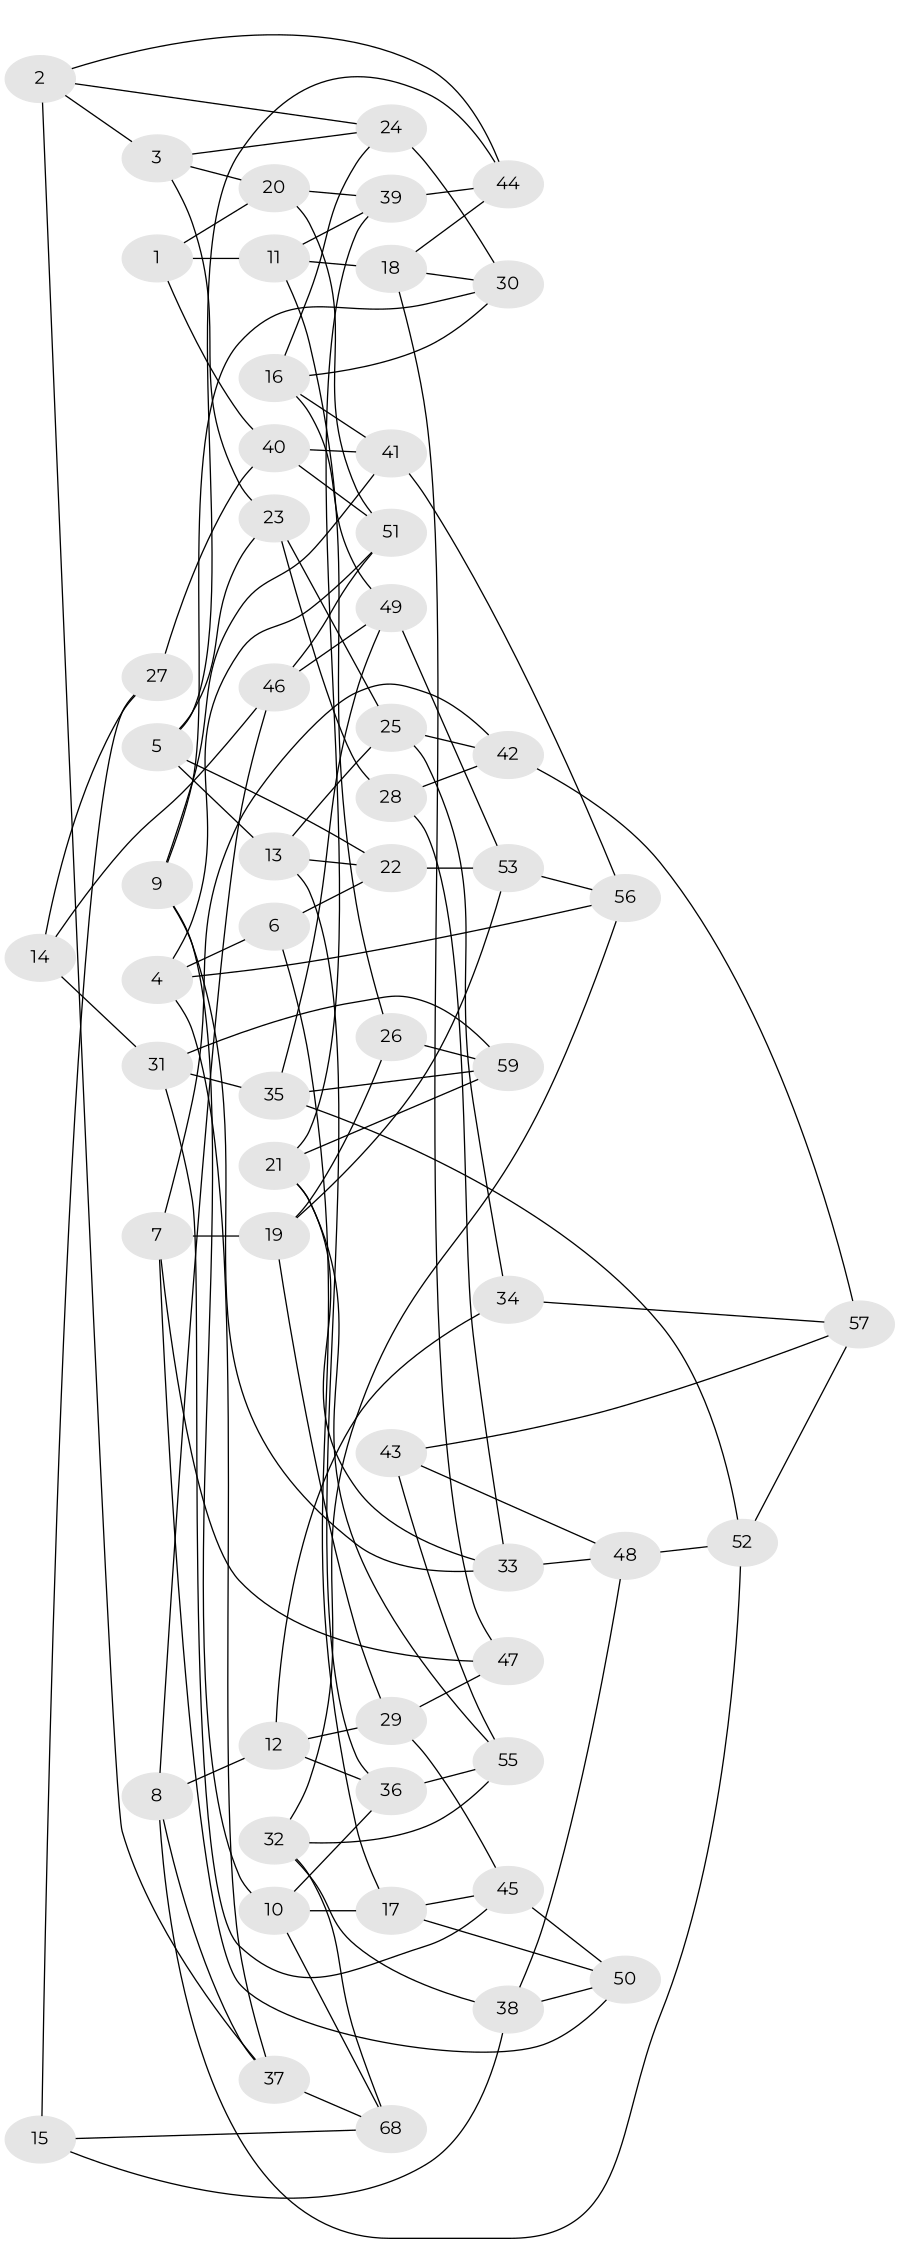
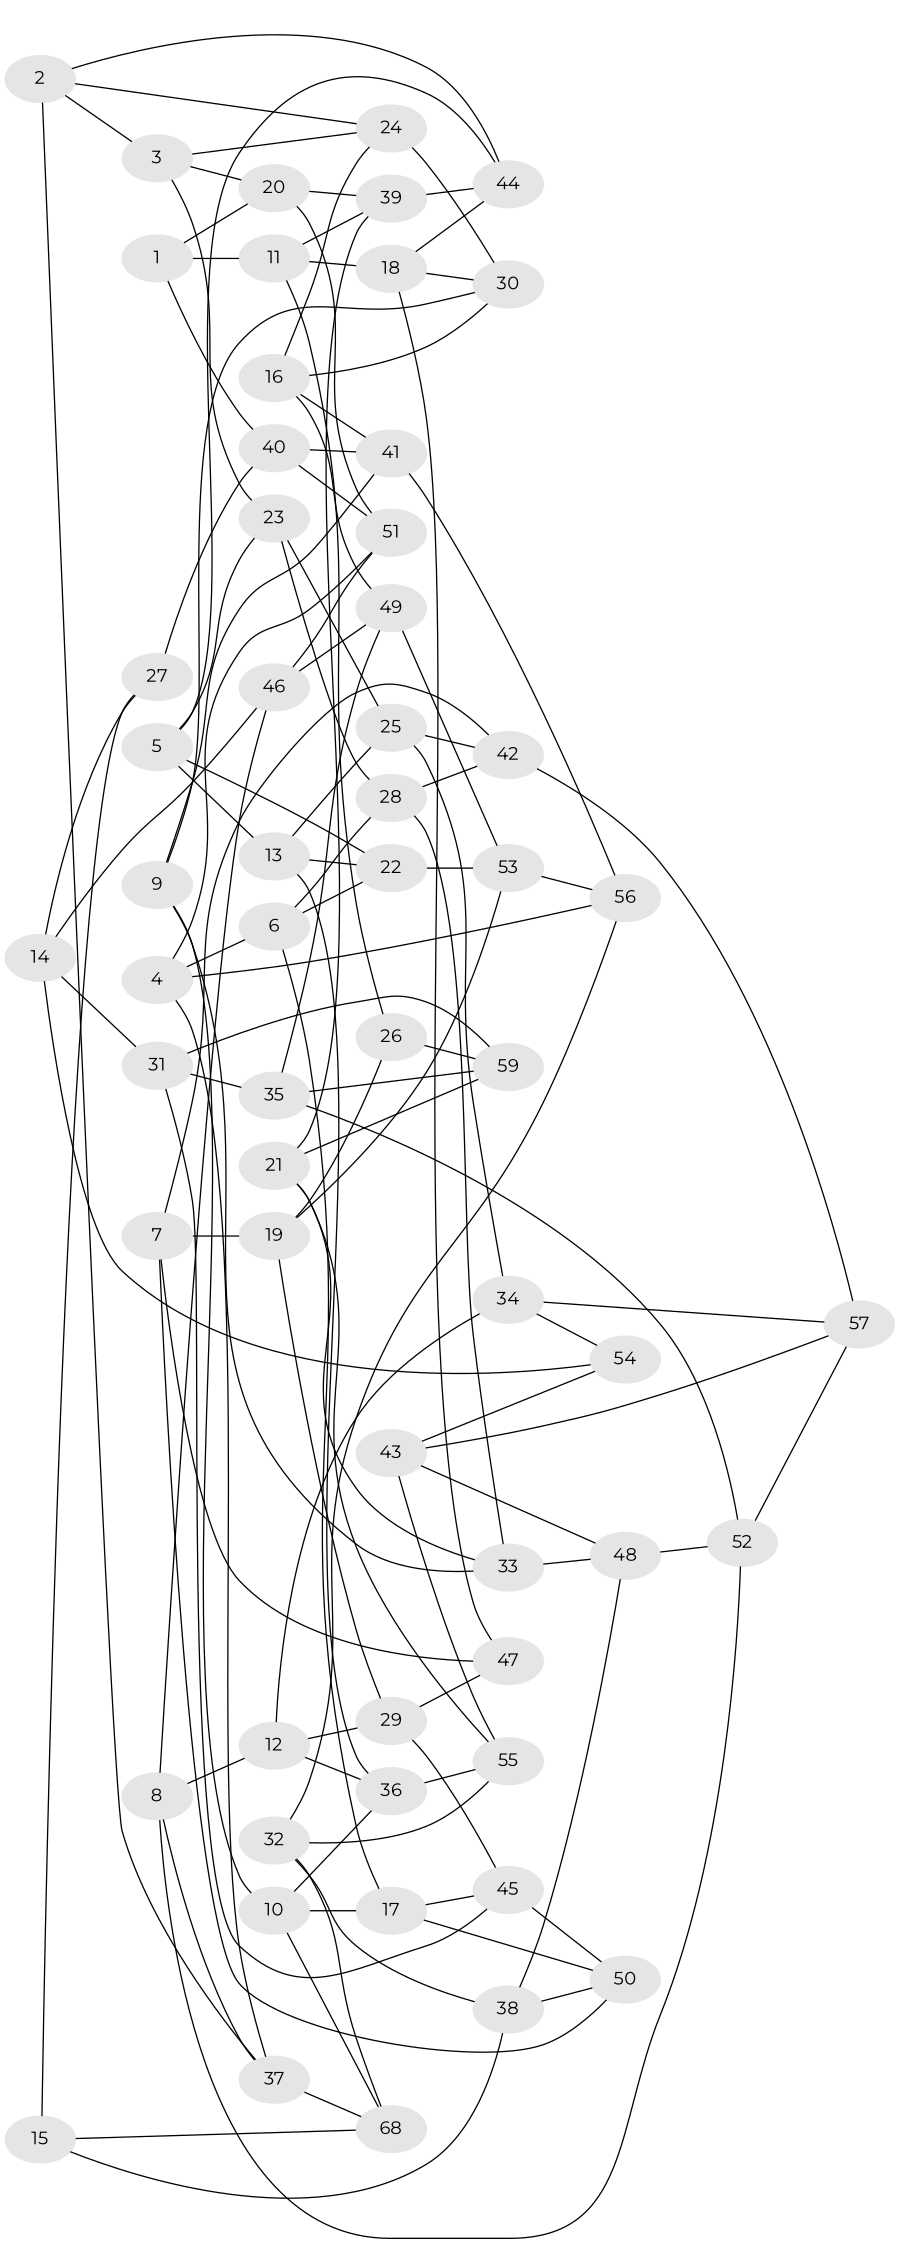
none -> (333, 862)
none -> (625, 1360)
